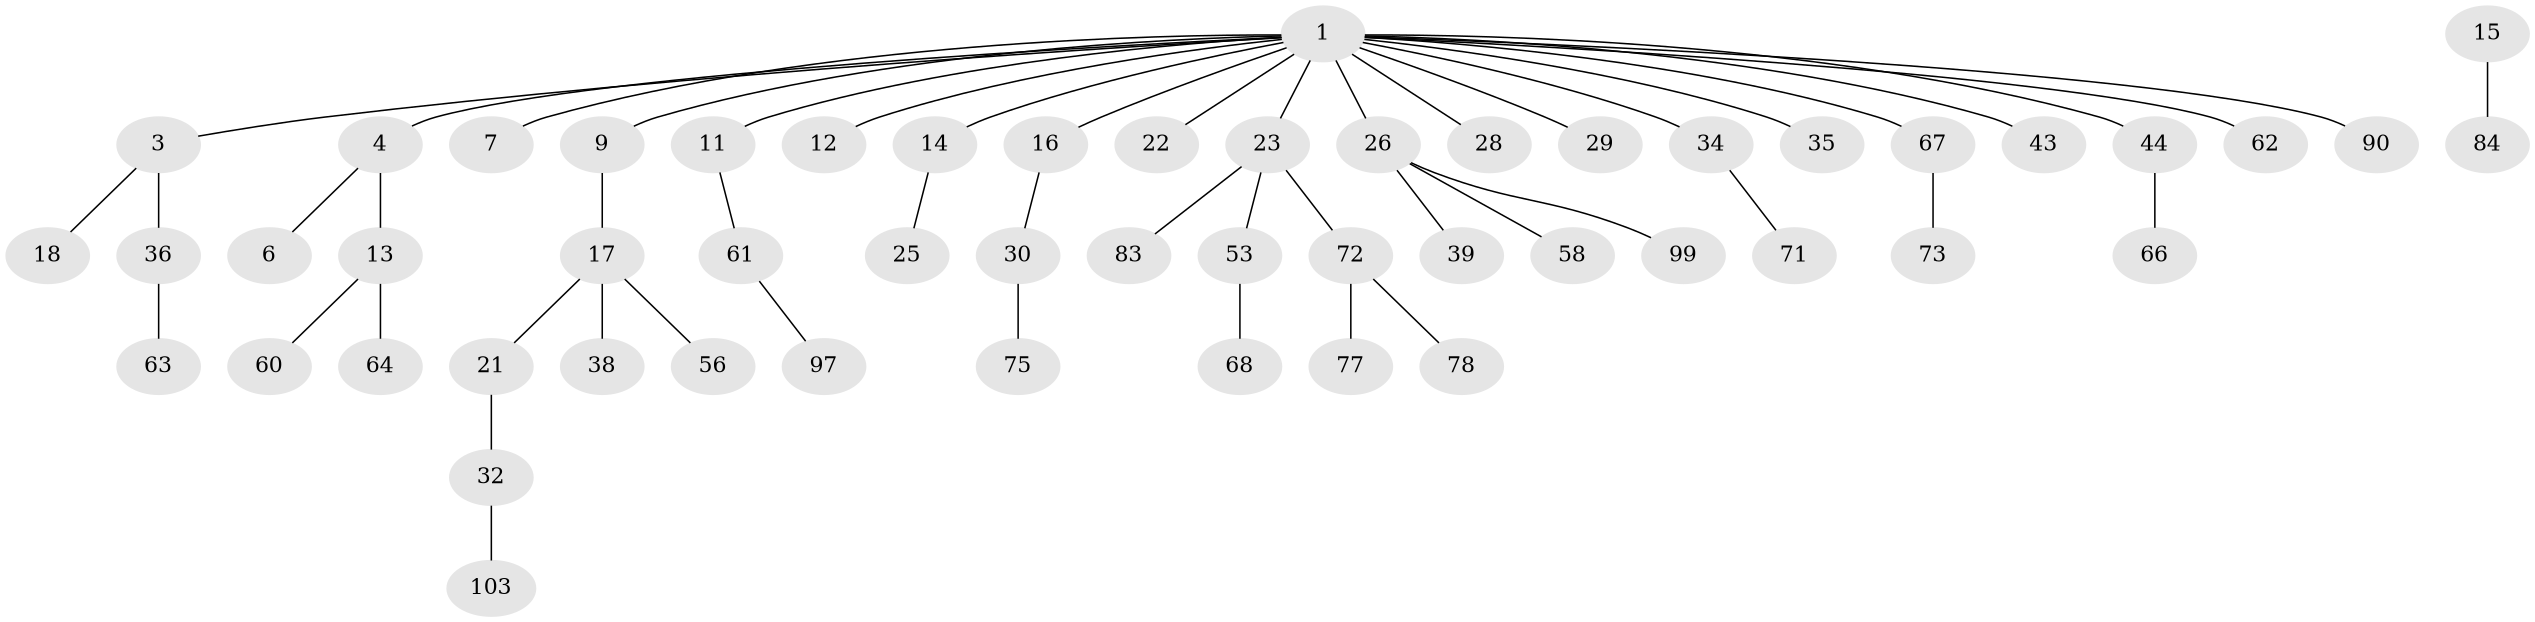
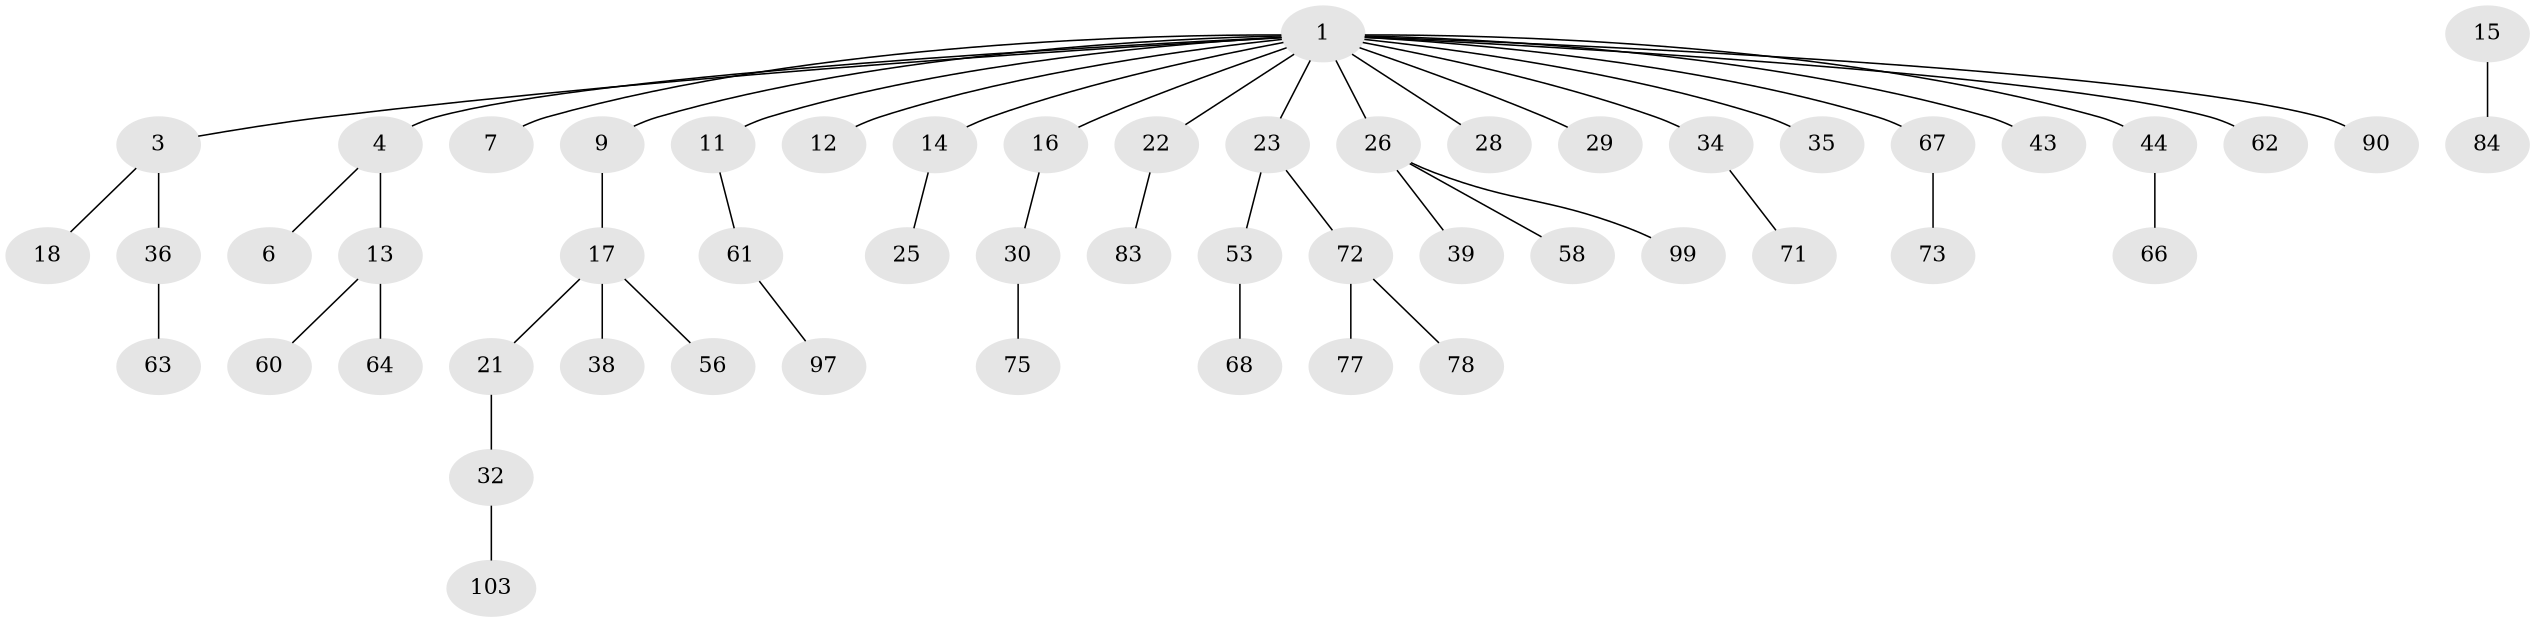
(1198, 200) -> (1143, 200)
